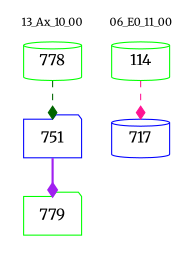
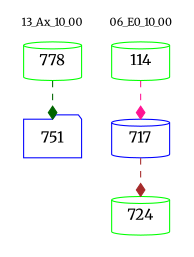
(141, 23) -> (141, 23)
(53, 216) -> none
none -> (141, 216)
